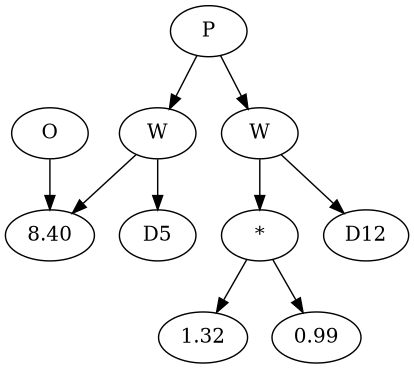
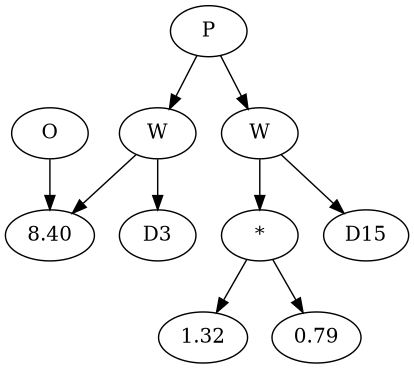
(158, 235) -> (158, 235)
(366, 235) -> (366, 235)
(317, 337) -> (317, 337)
